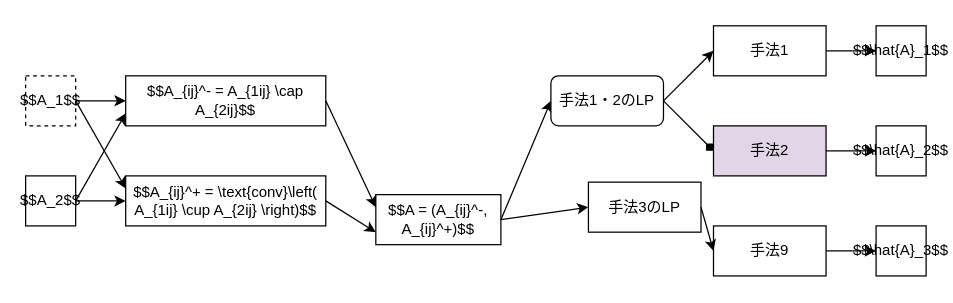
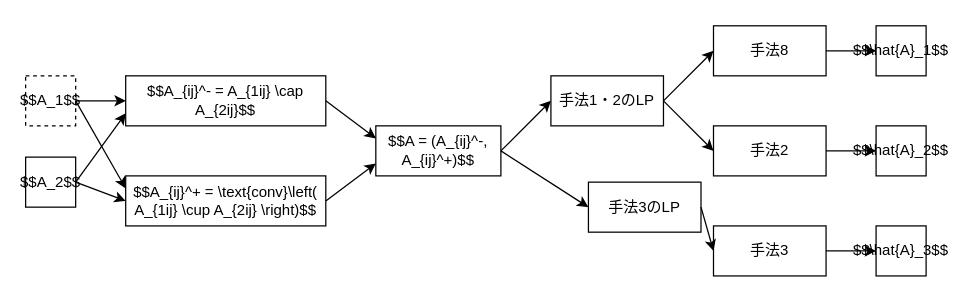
(769, 51) -> (769, 51)
(607, 101) -> (607, 101)
(706, 143) -> (706, 144)
(769, 151) -> (769, 151)
(51, 201) -> (51, 182)
(438, 219) -> (438, 151)
(769, 251) -> (769, 251)
